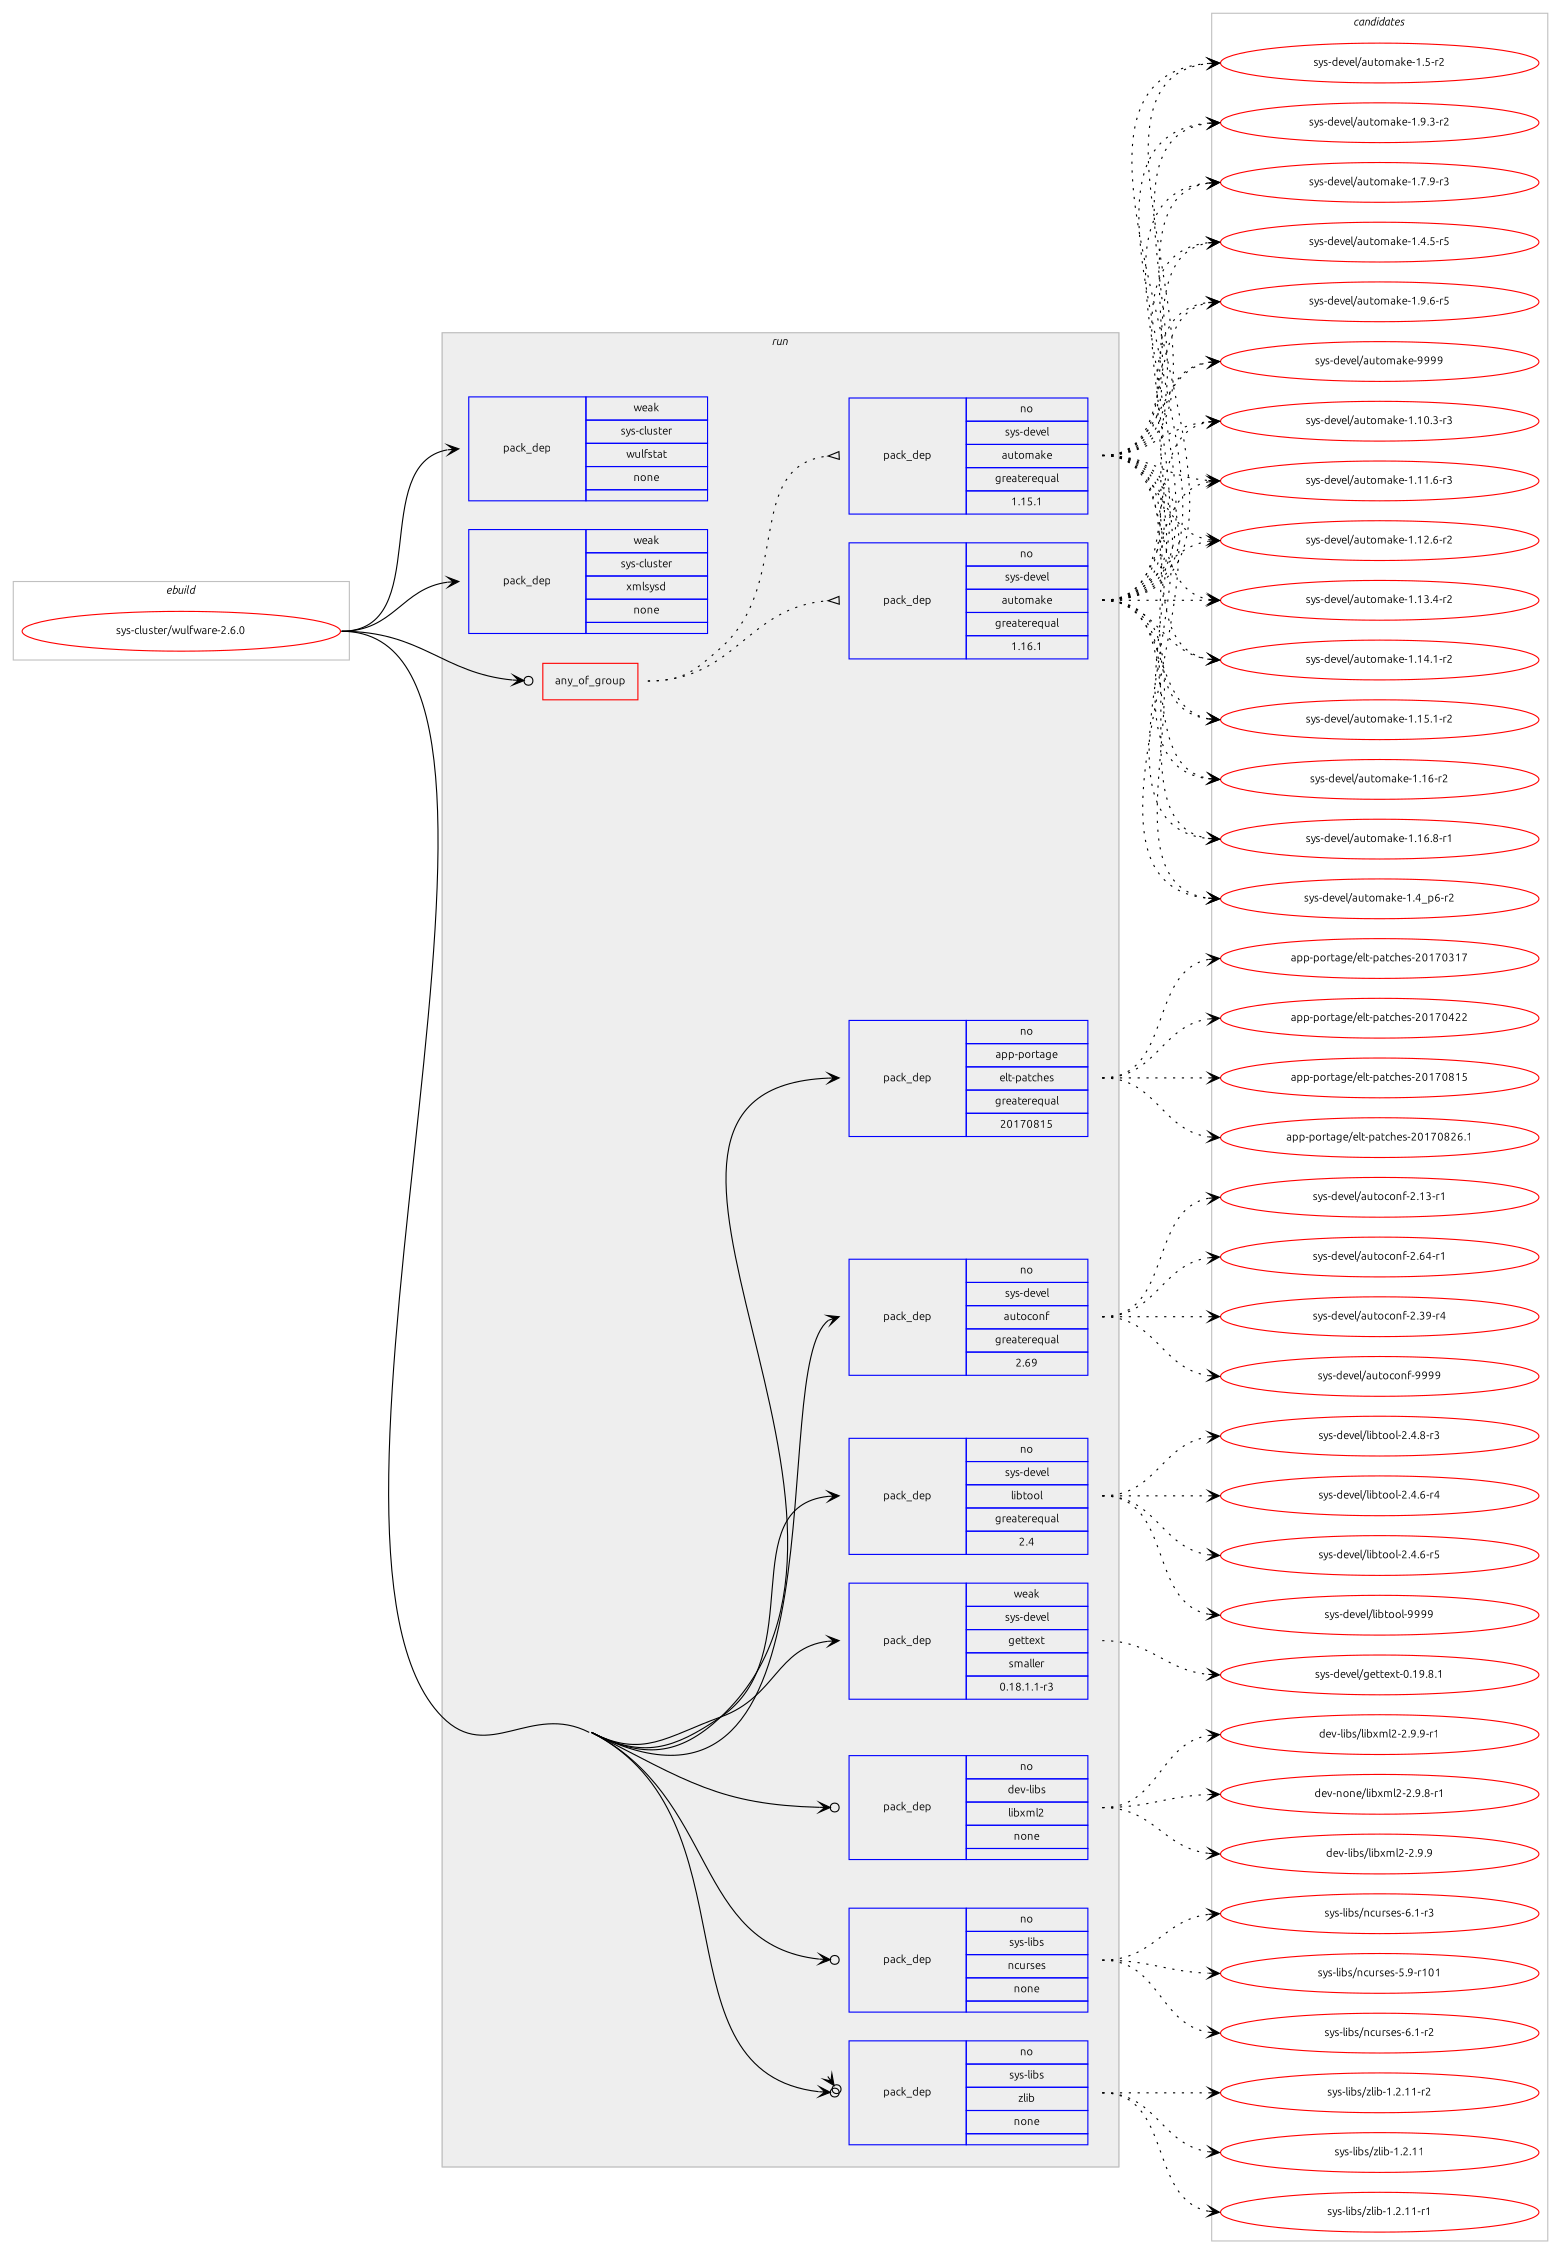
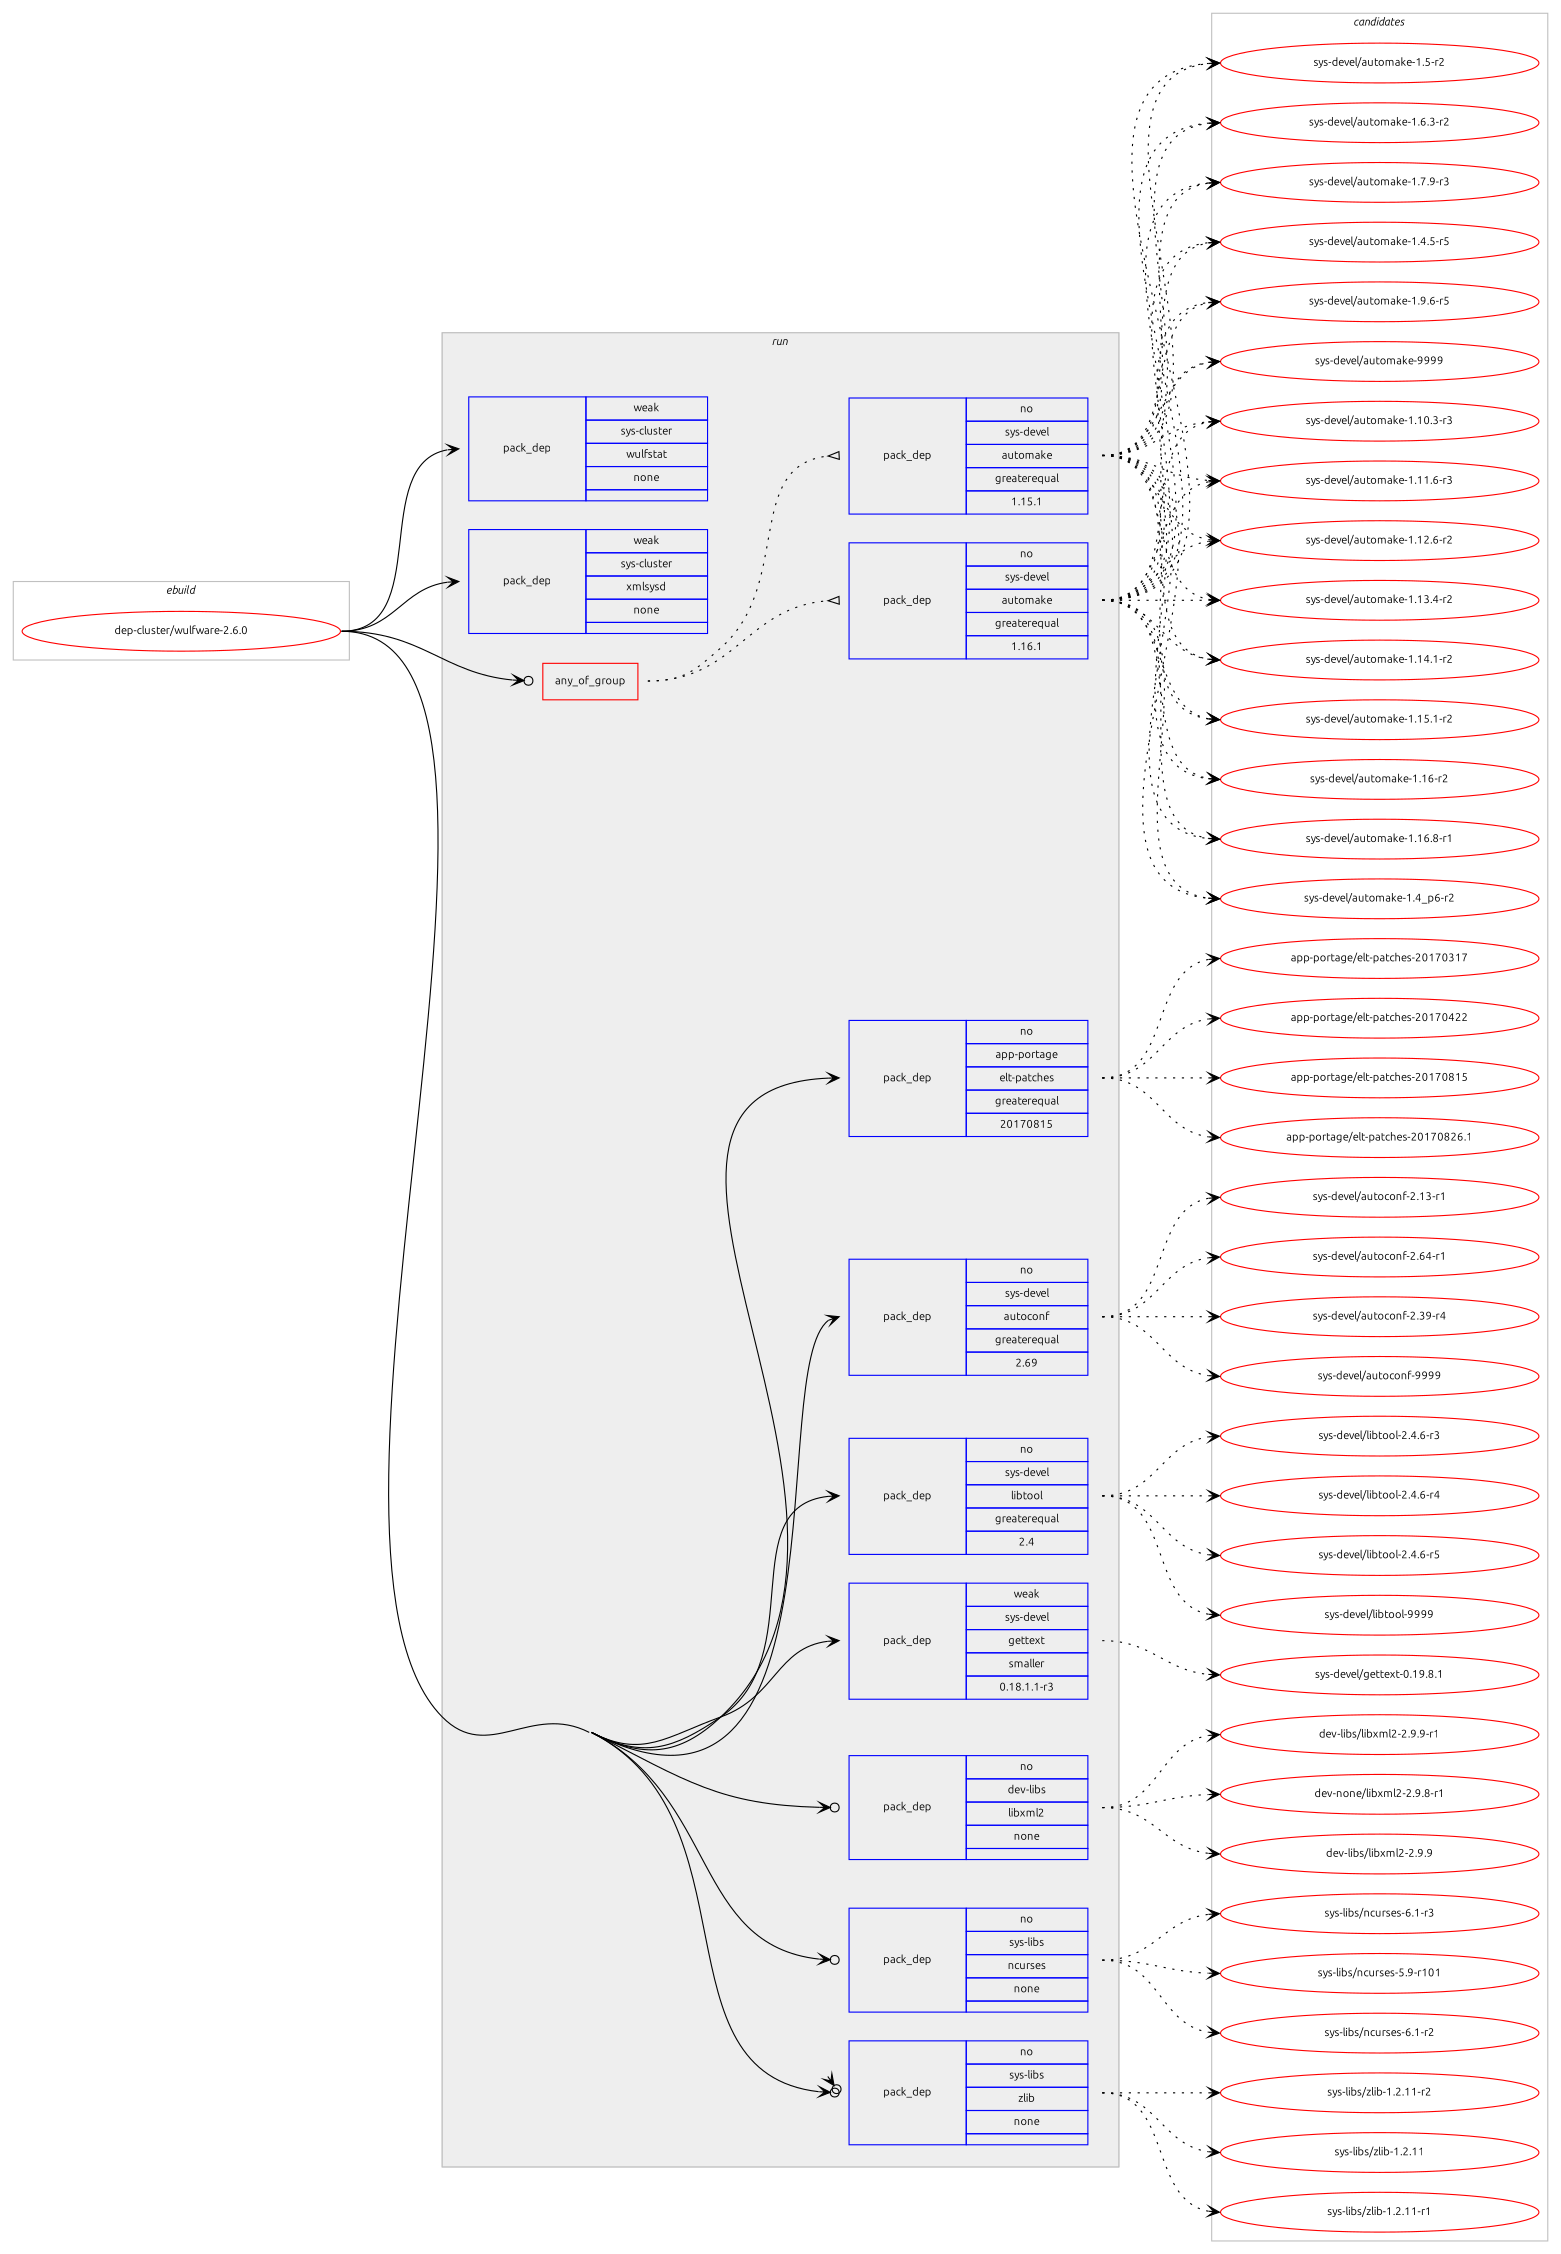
(1380, 123) -> (1380, 123)
(181, 631) -> (181, 631)
(1380, 1436) -> (1380, 1436)
